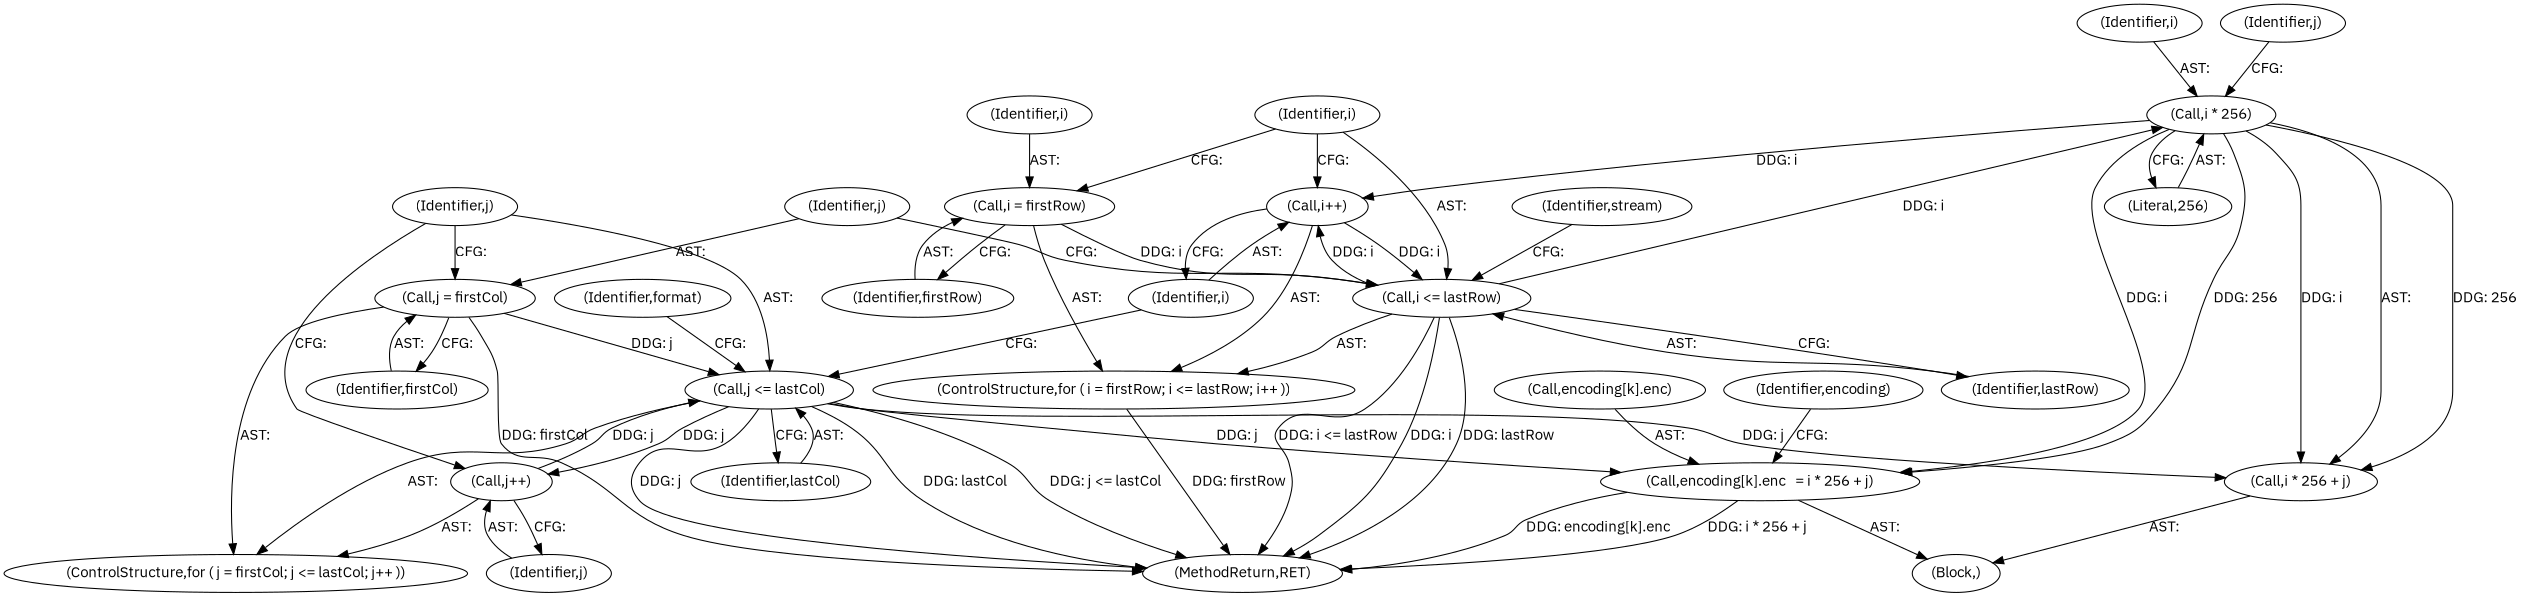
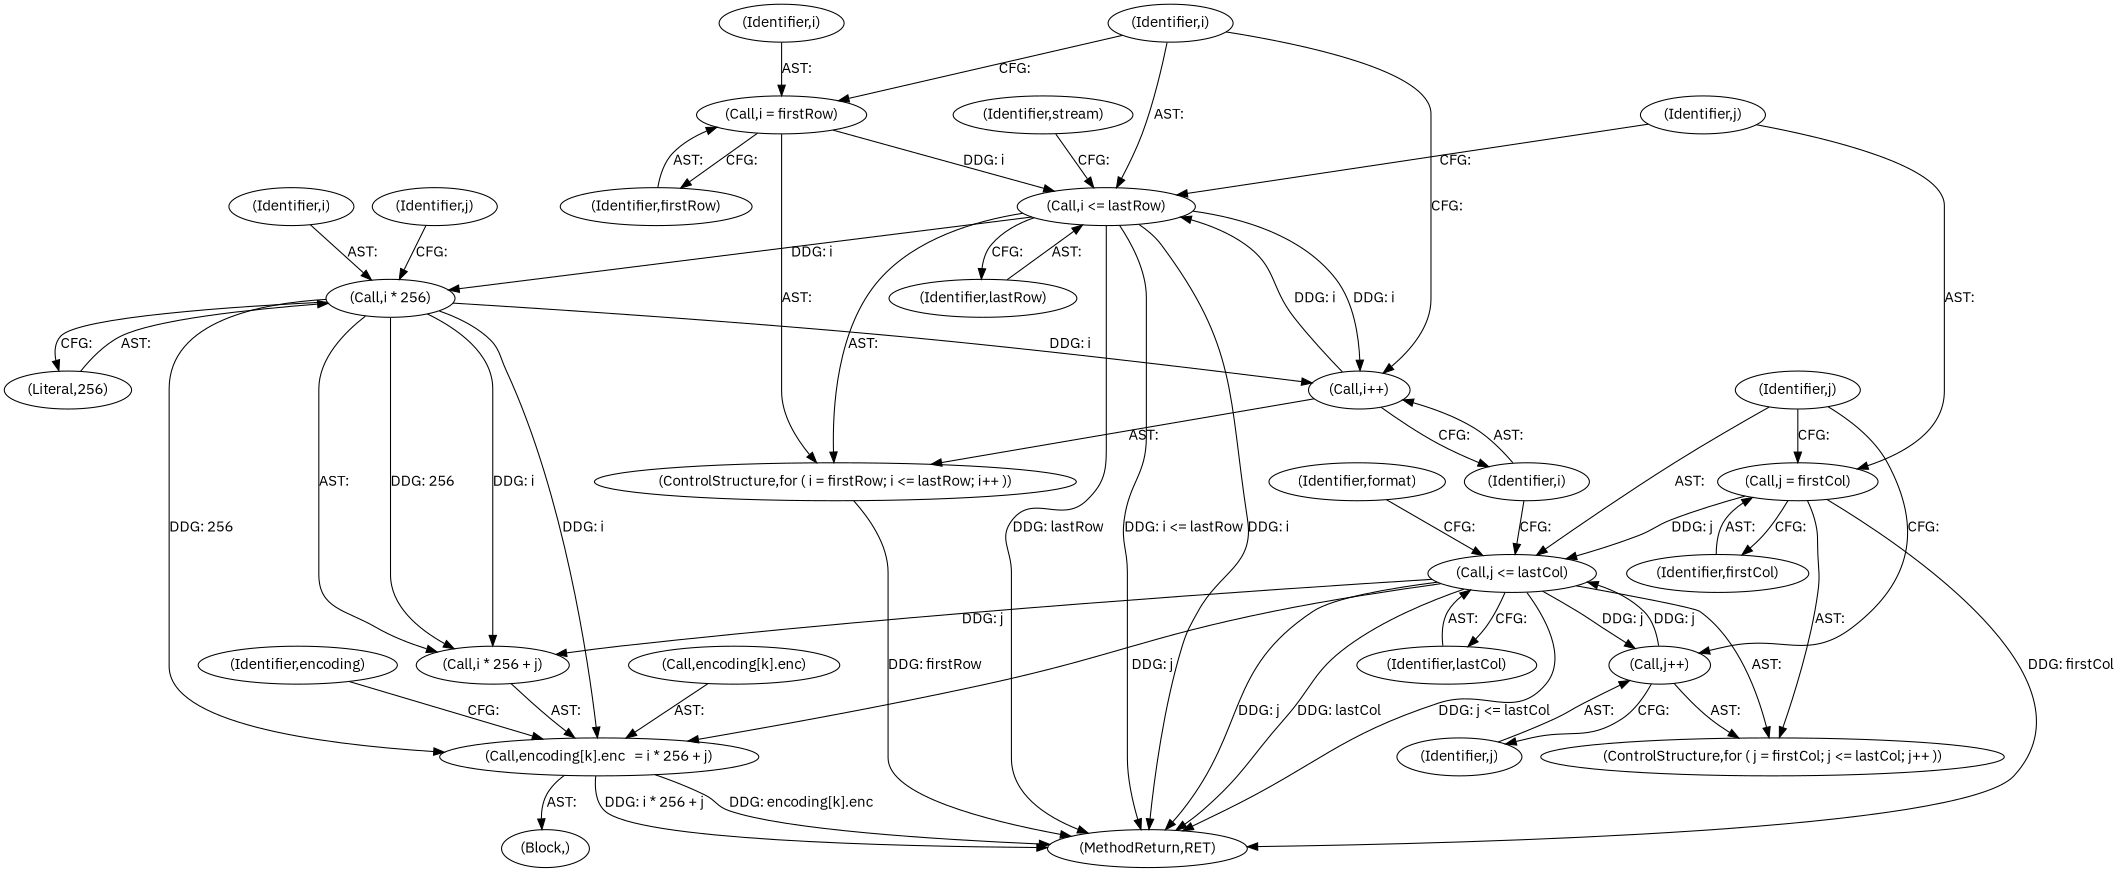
(2127, 528) -> (538, 708)
